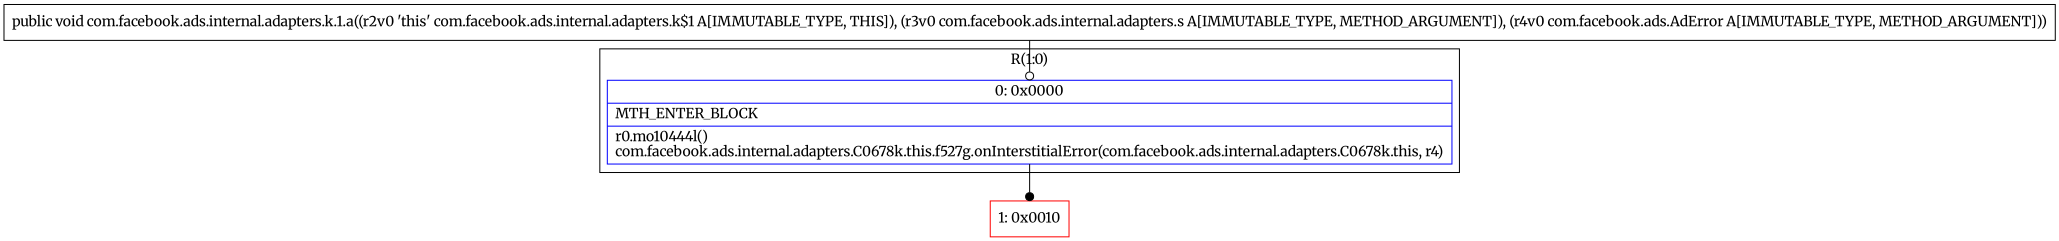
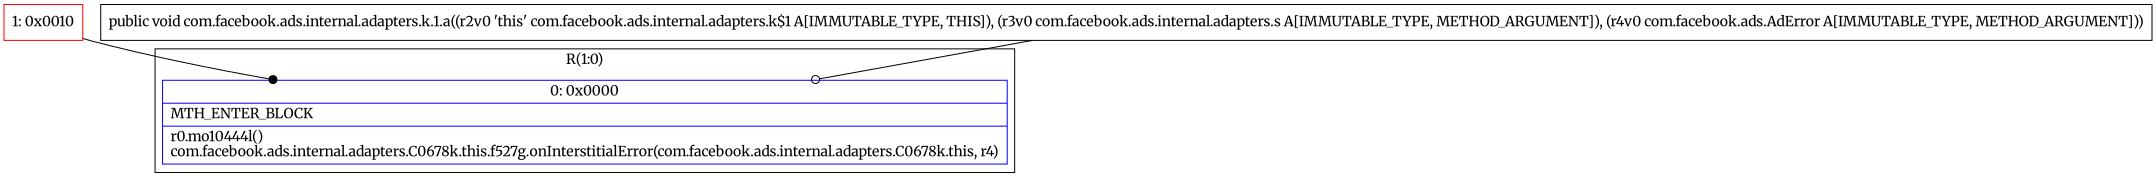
(1030, 179) -> (175, 61)
